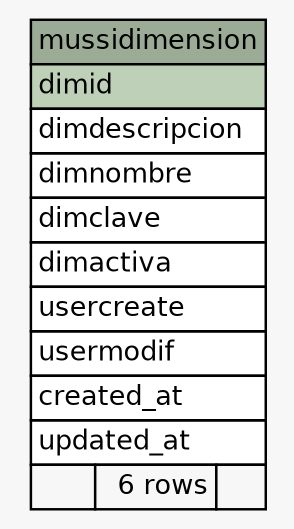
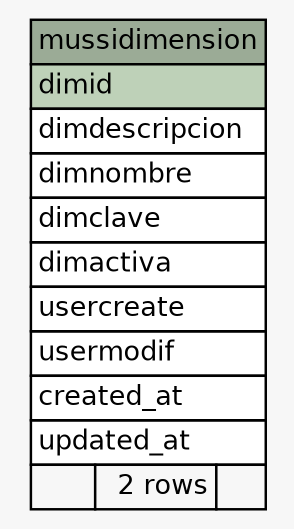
(163, 486) -> (163, 486)
